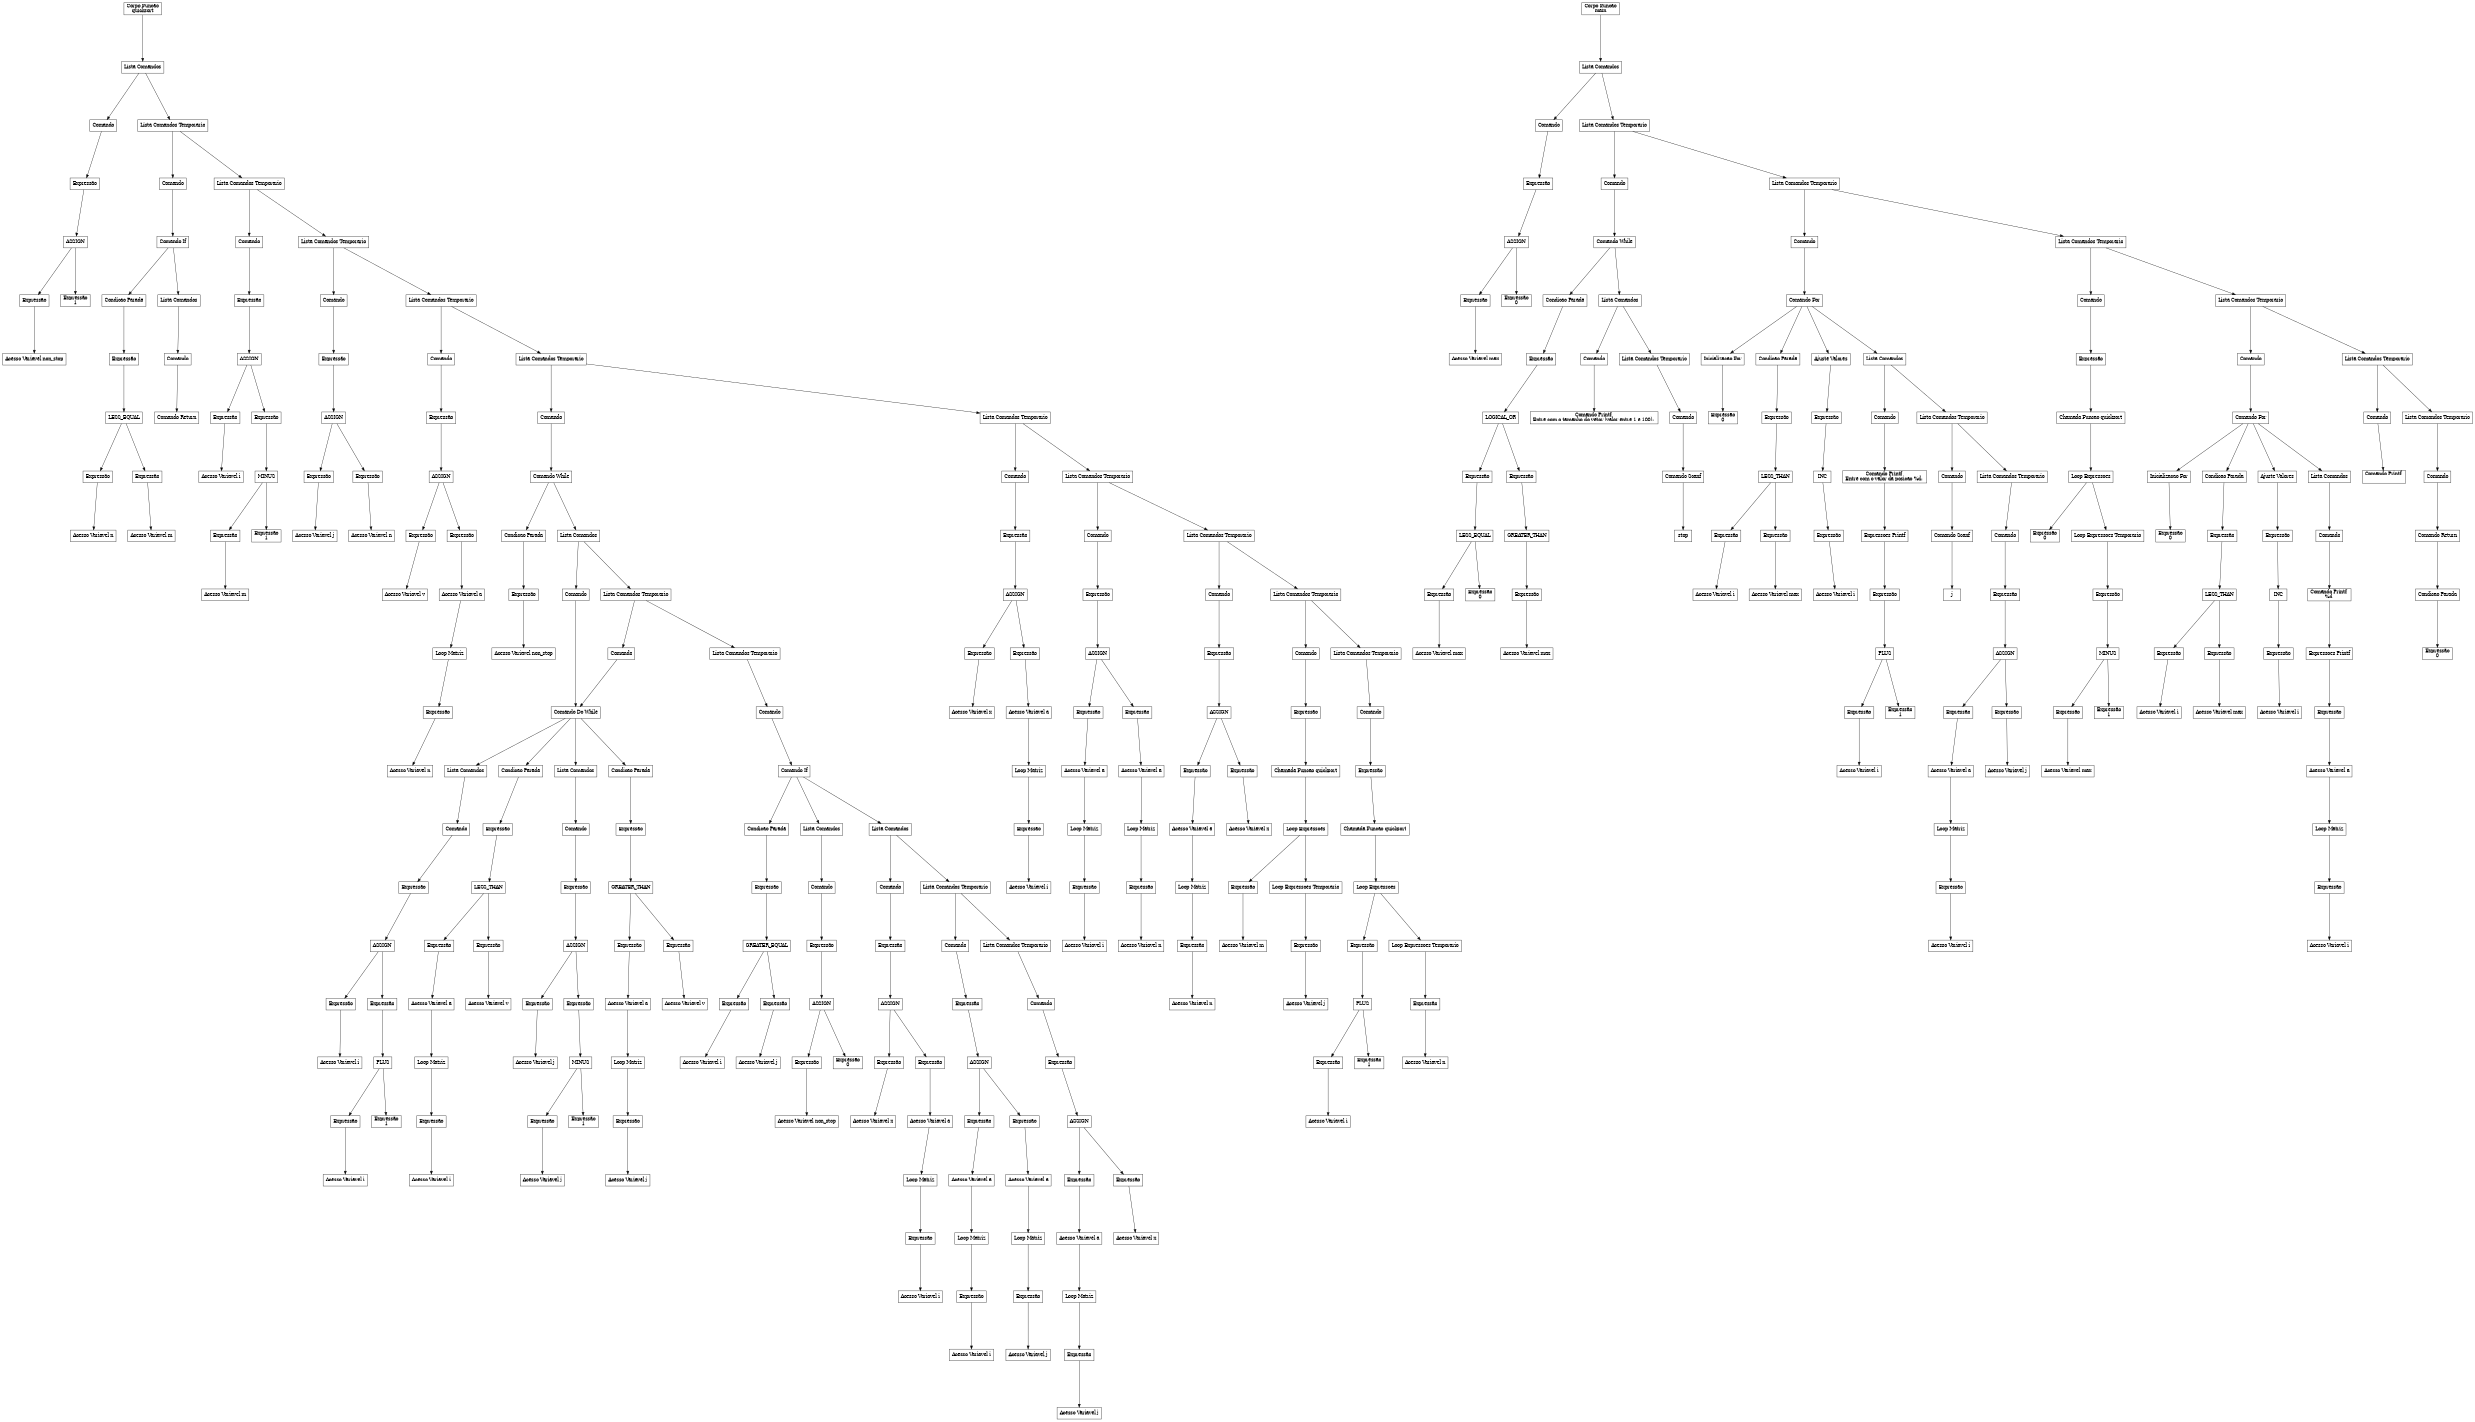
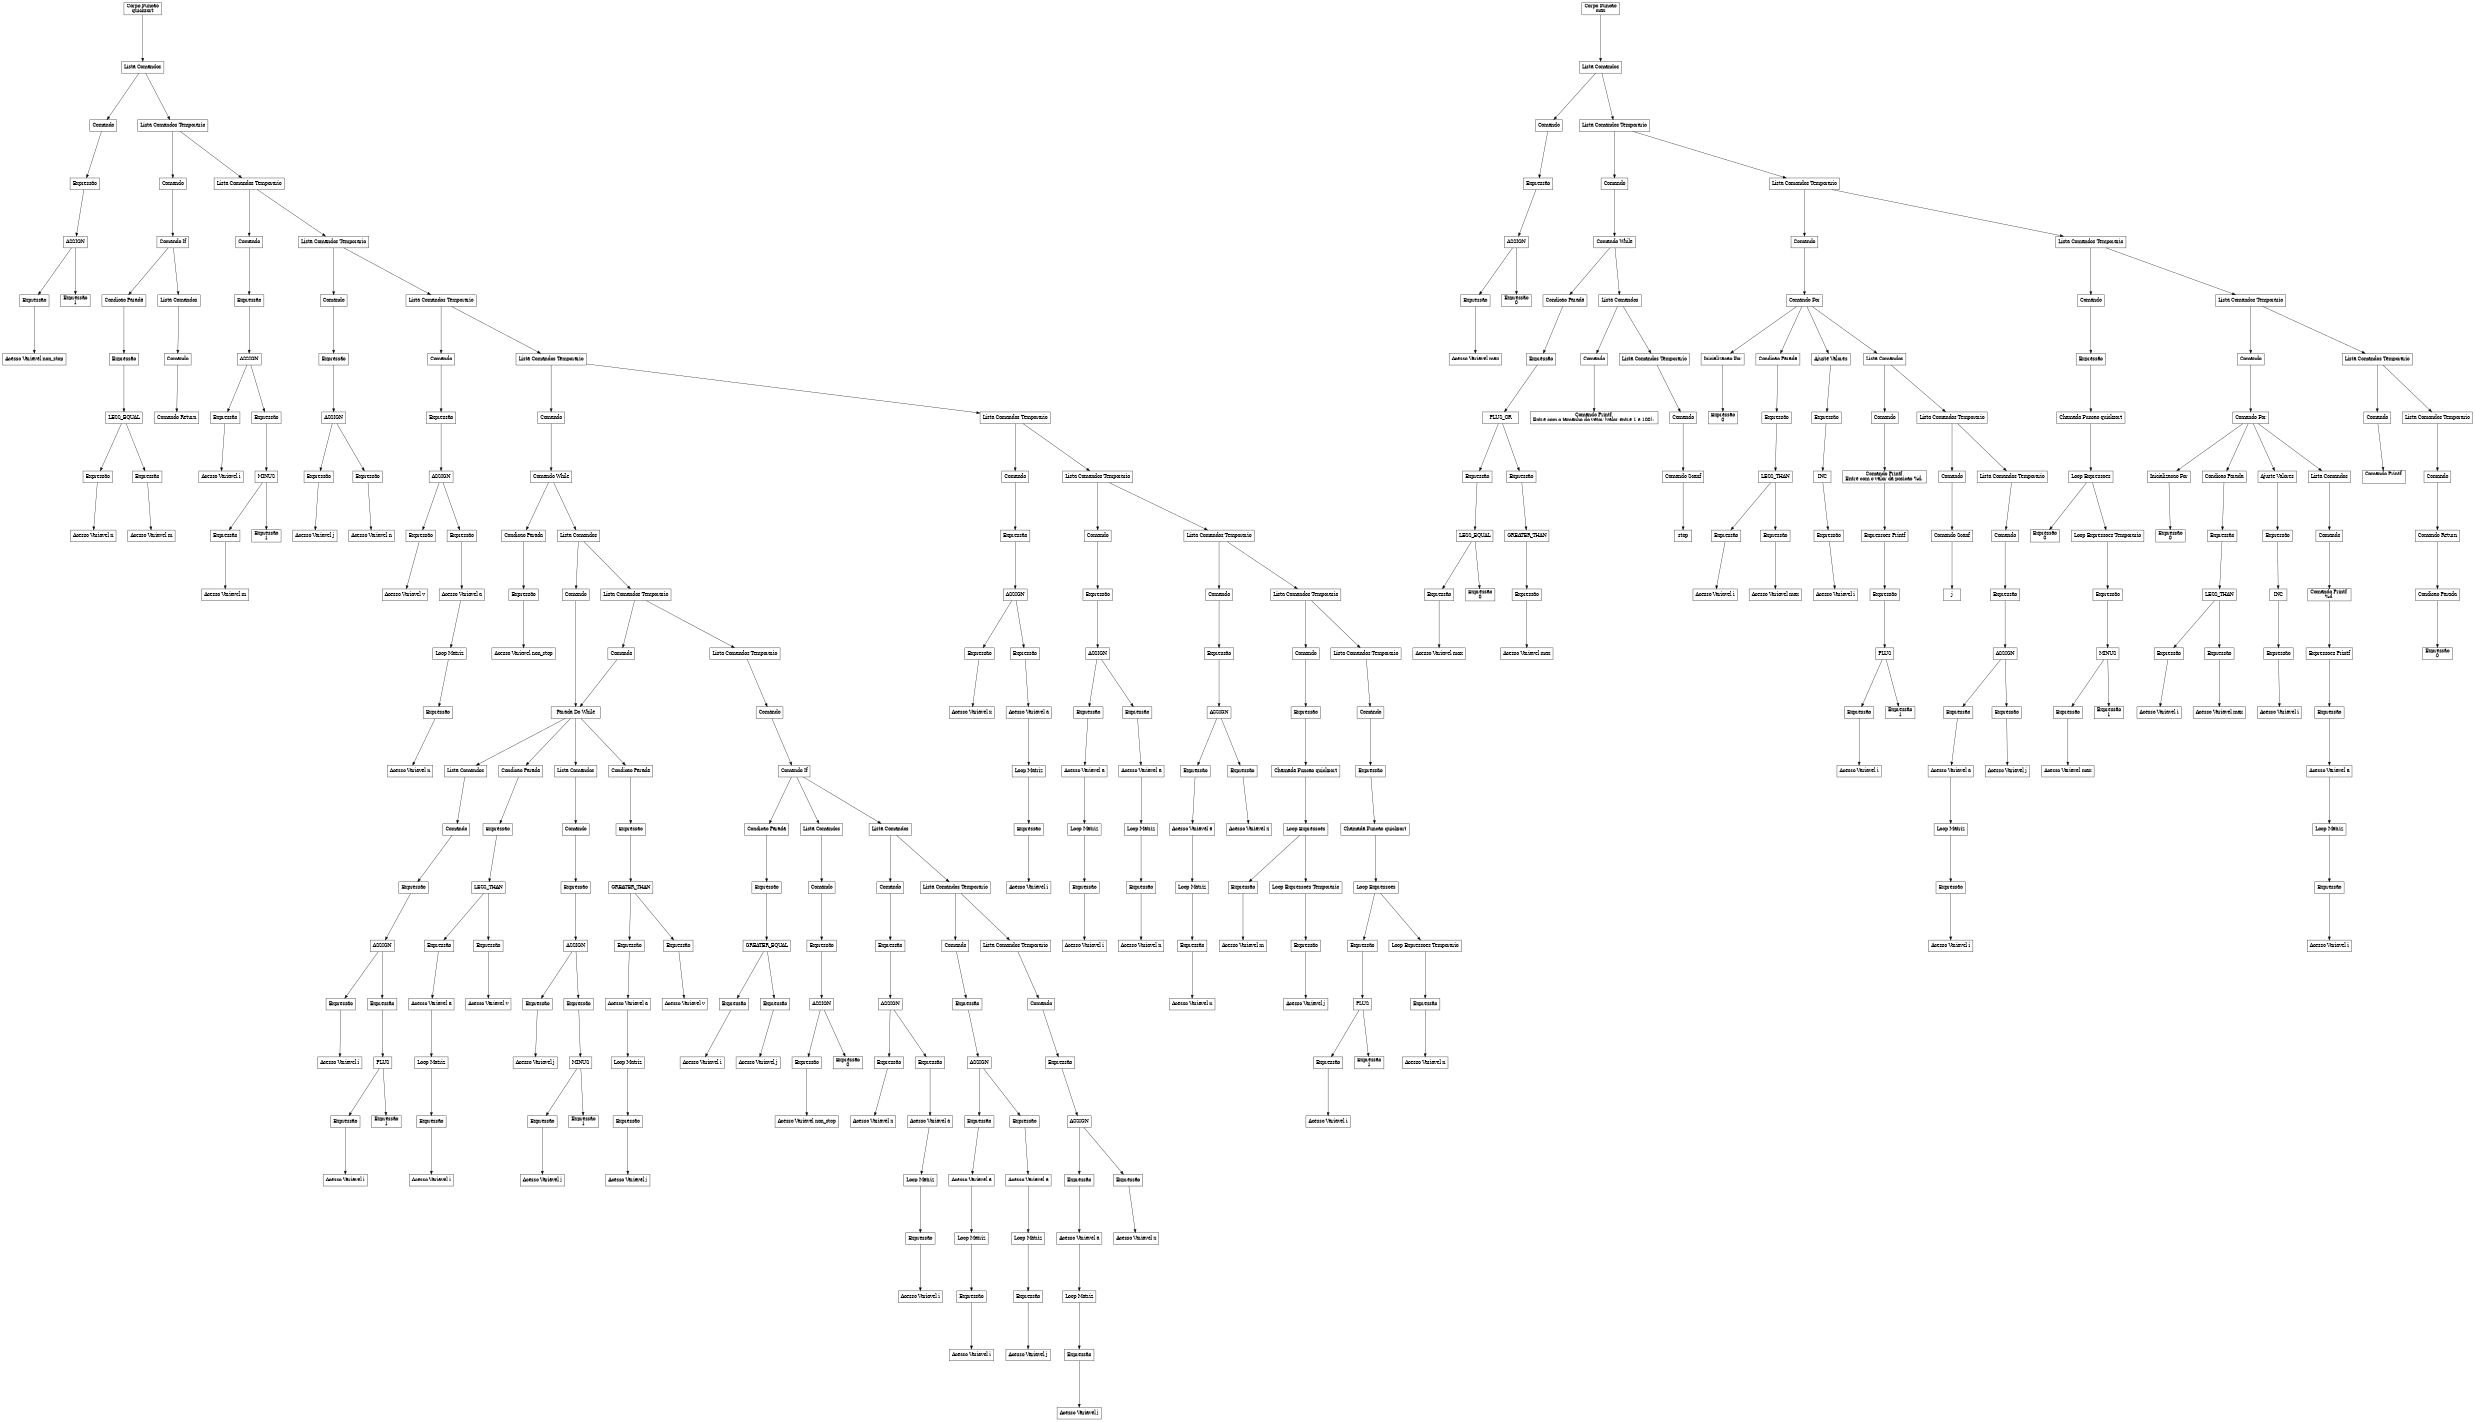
(1601, 9) -> (1601, 9)
(1501, 418) -> (1501, 418)
(576, 713) -> (576, 713)
